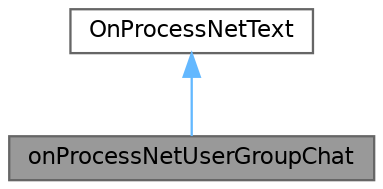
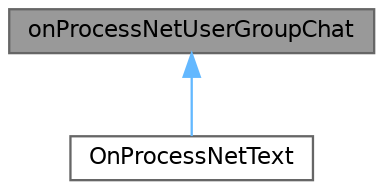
(192, 107) -> (192, 107)
